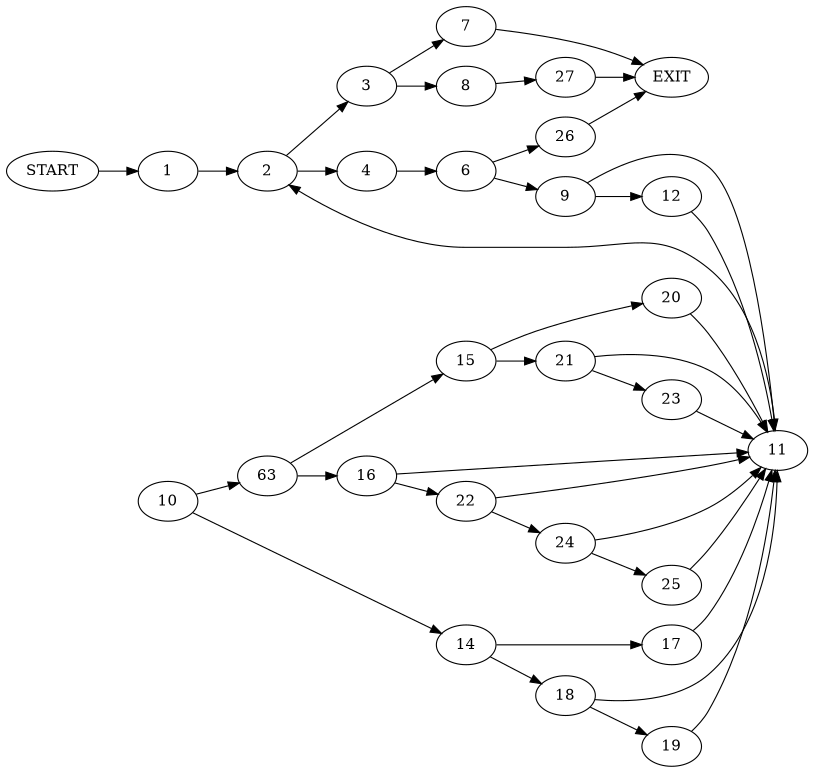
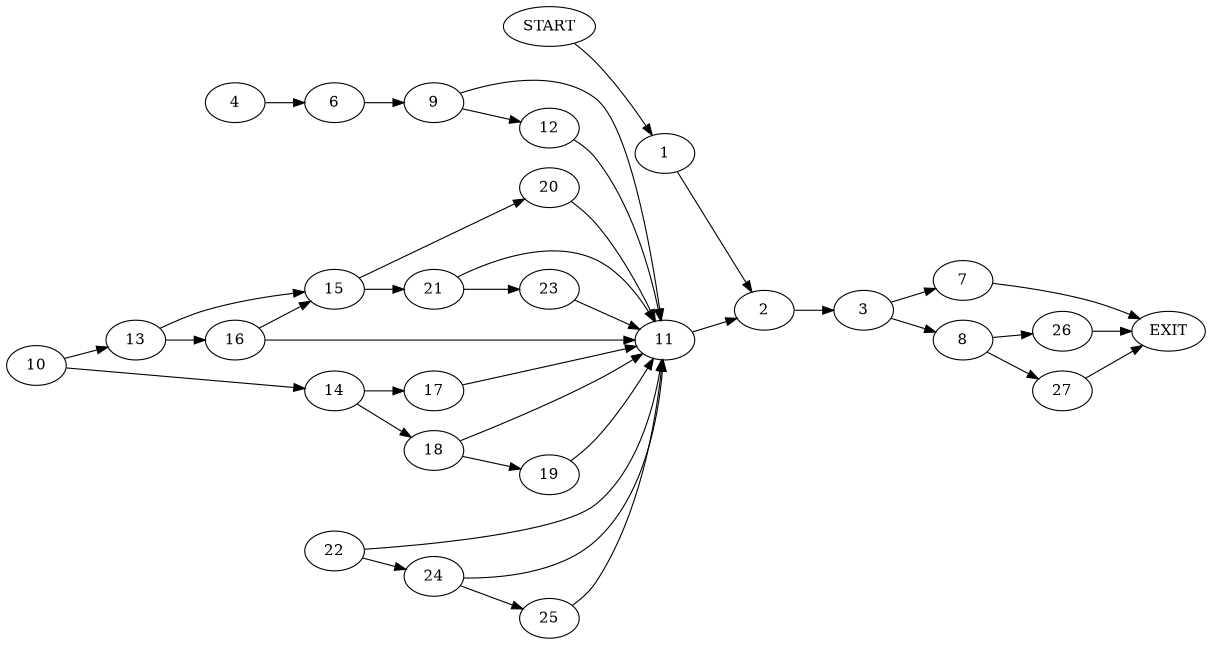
(511, 156) -> (1007, 336)
(312, 171) -> none
(267, 476) -> (136, 340)
(411, 487) -> (280, 317)
